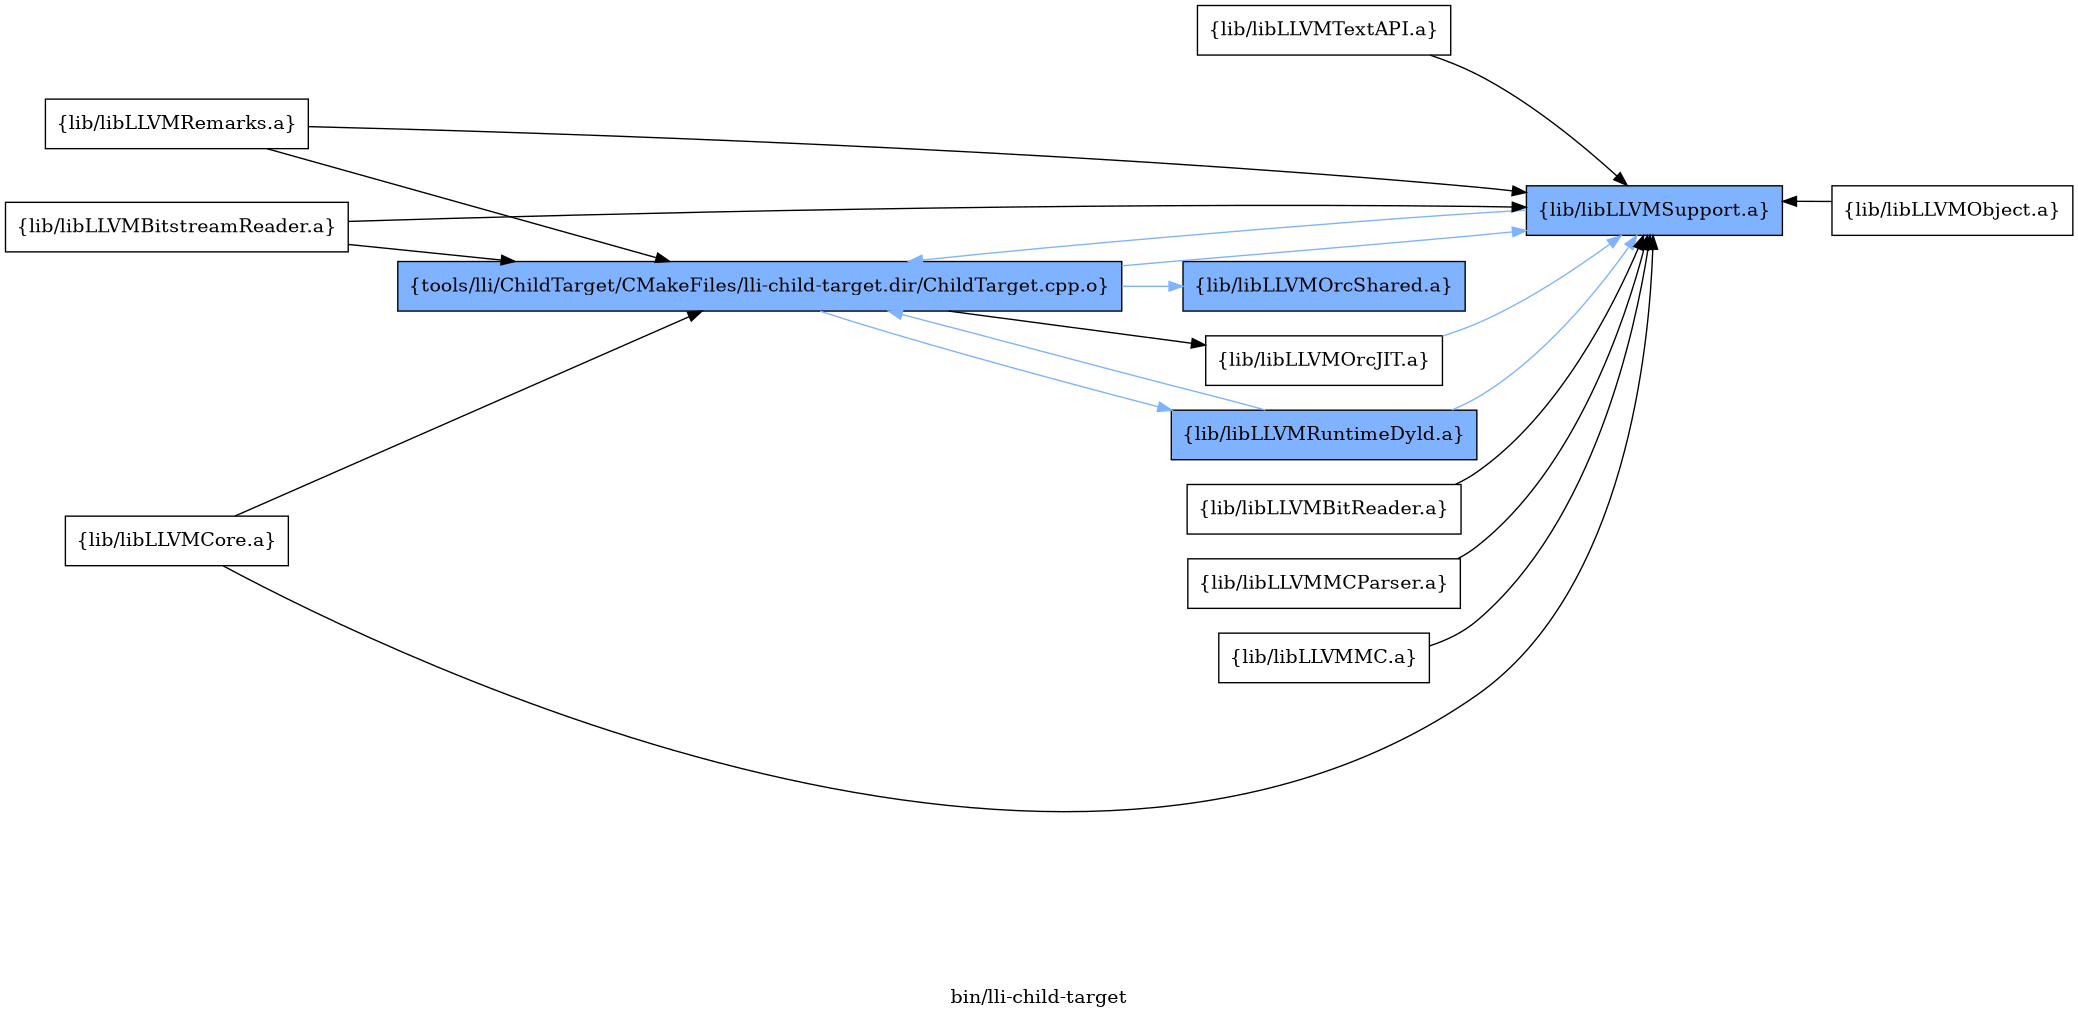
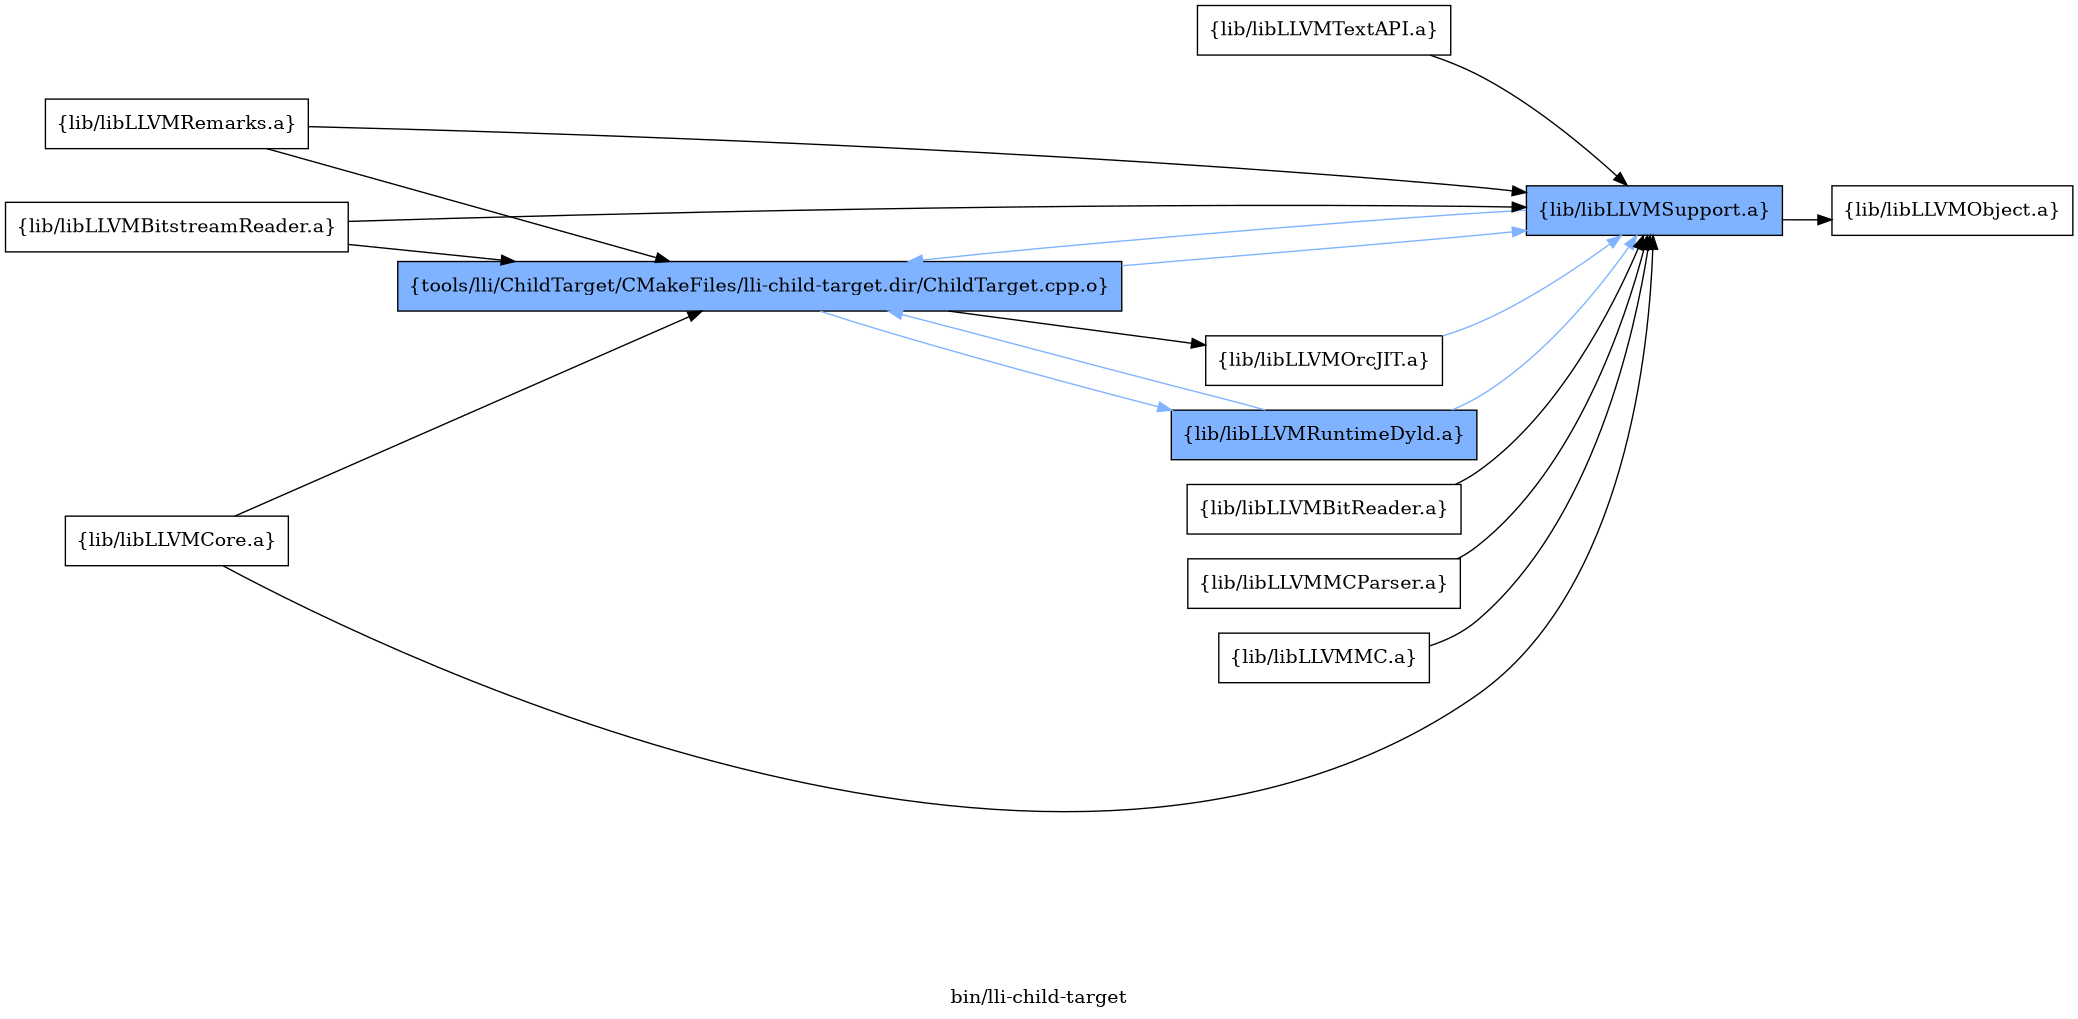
(1814, 201) -> (1800, 220)
(1324, 286) -> none
